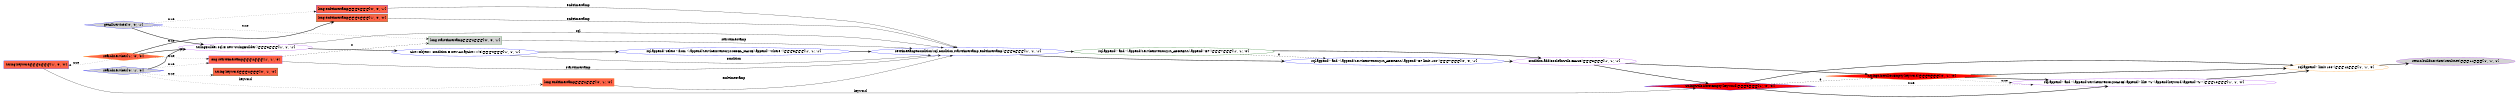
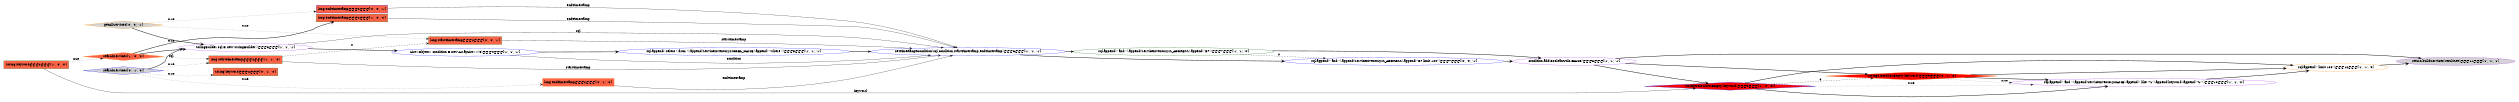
(124, 25) -> (124, 25)
(465, 41) -> (465, 41)
none -> (2017, 54)
(171, 56) -> (171, 56)
(245, 60) -> (245, 60)
(91, 63) -> (85, 60)
(36, 65) -> (36, 65)
(245, 79) -> (245, 79)
